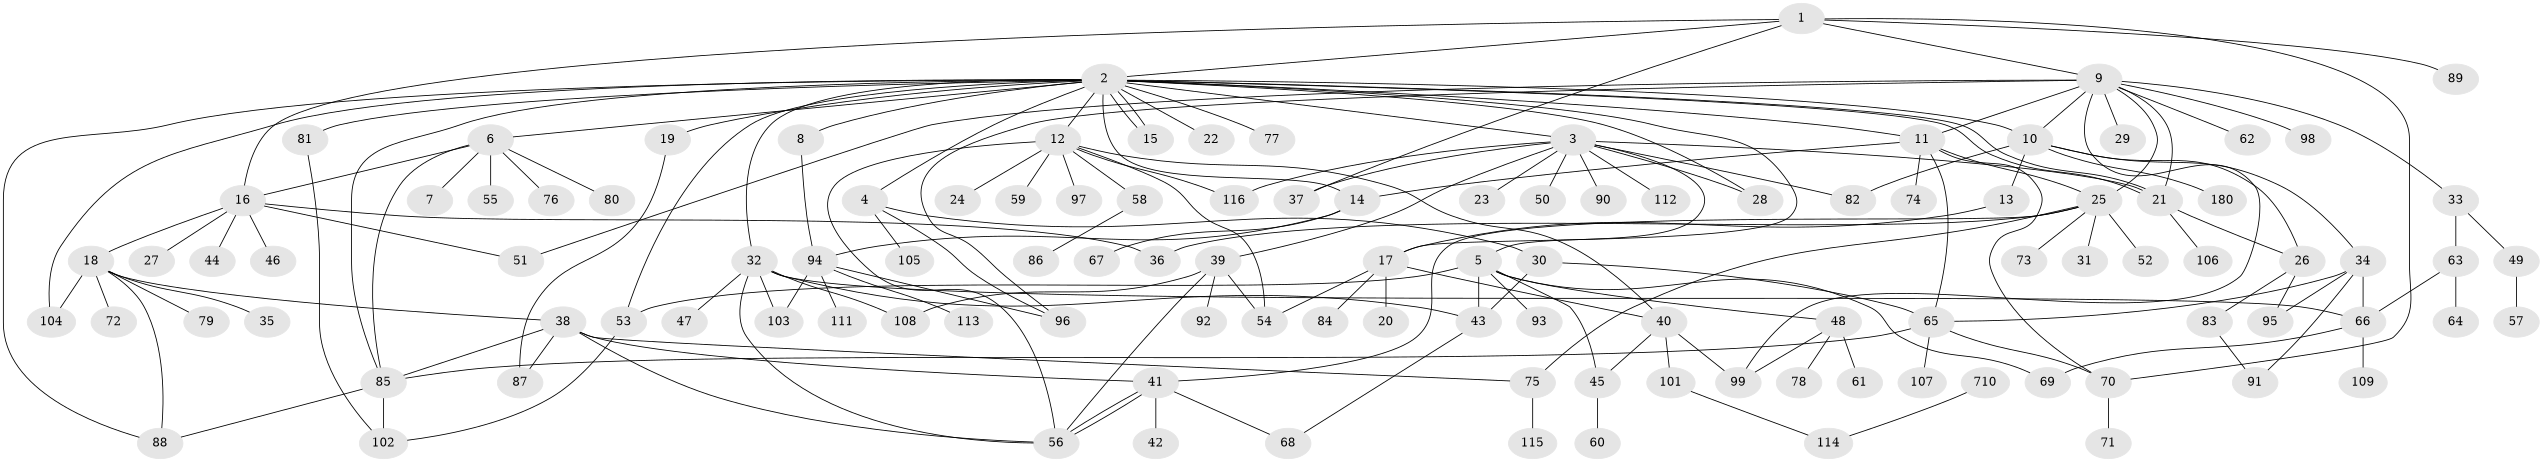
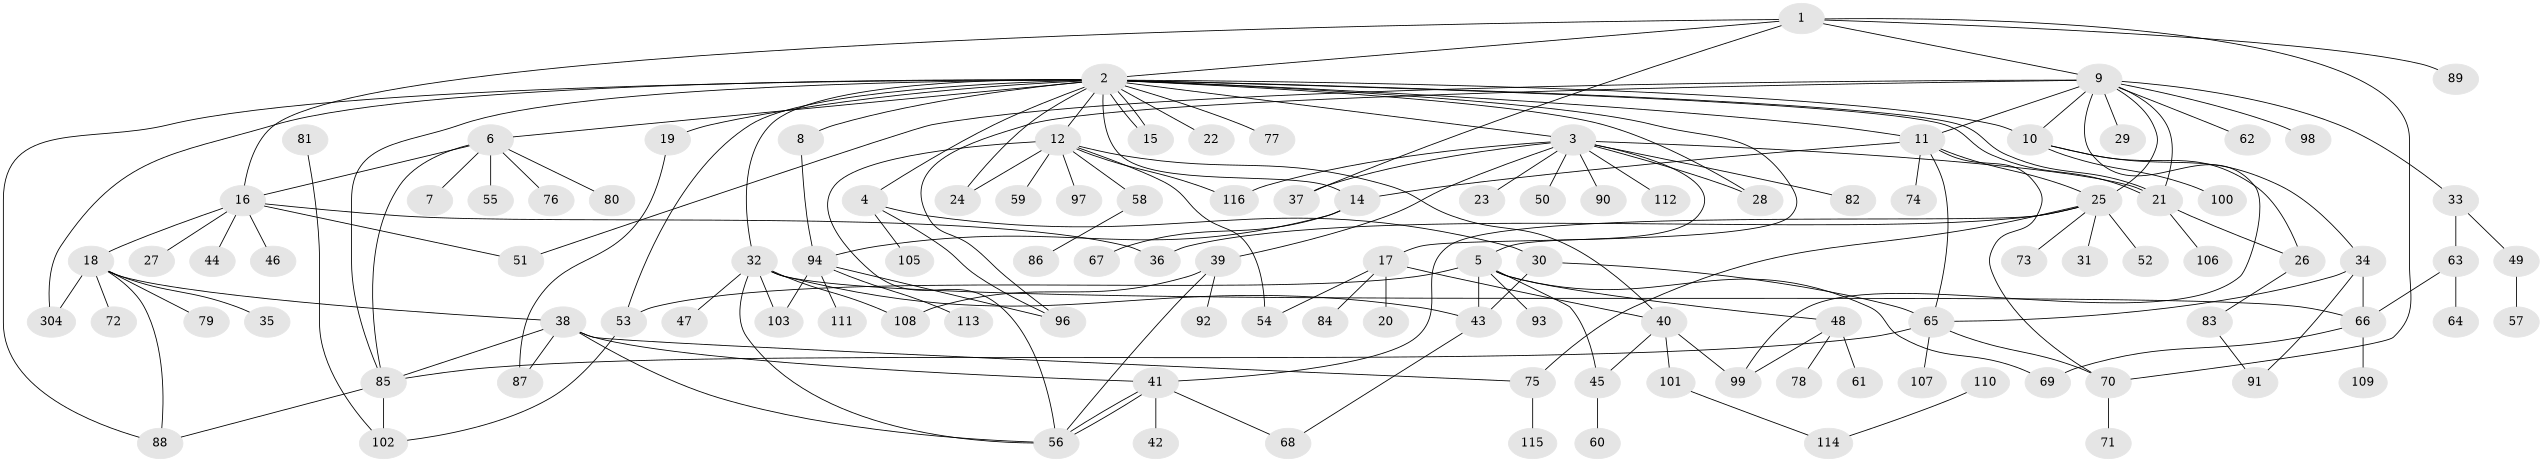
(549, 101) -> (1015, 135)
(1932, 168) -> none
(2006, 201) -> none
(2222, 201) -> (2222, 201)
(1241, 292) -> none
(51, 322) -> (51, 322)
(2270, 322) -> none
(1985, 383) -> (1985, 383)
